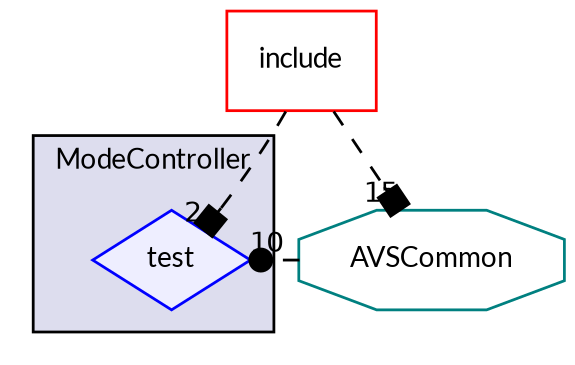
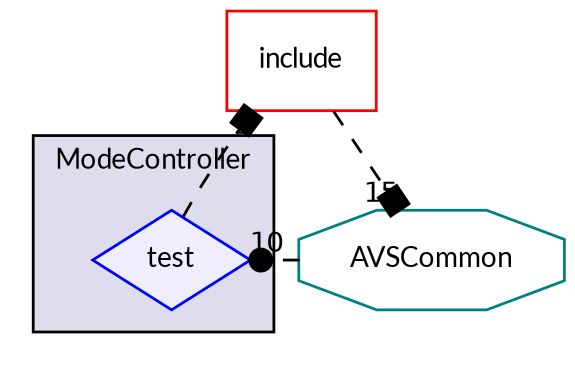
(255, 161) -> (209, 174)
